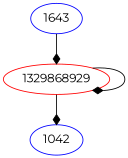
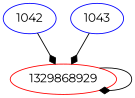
(57, 19) -> (97, 19)
(57, 105) -> (44, 44)
